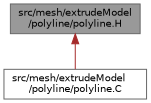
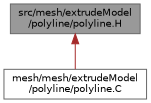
(75, 84) -> (75, 84)
